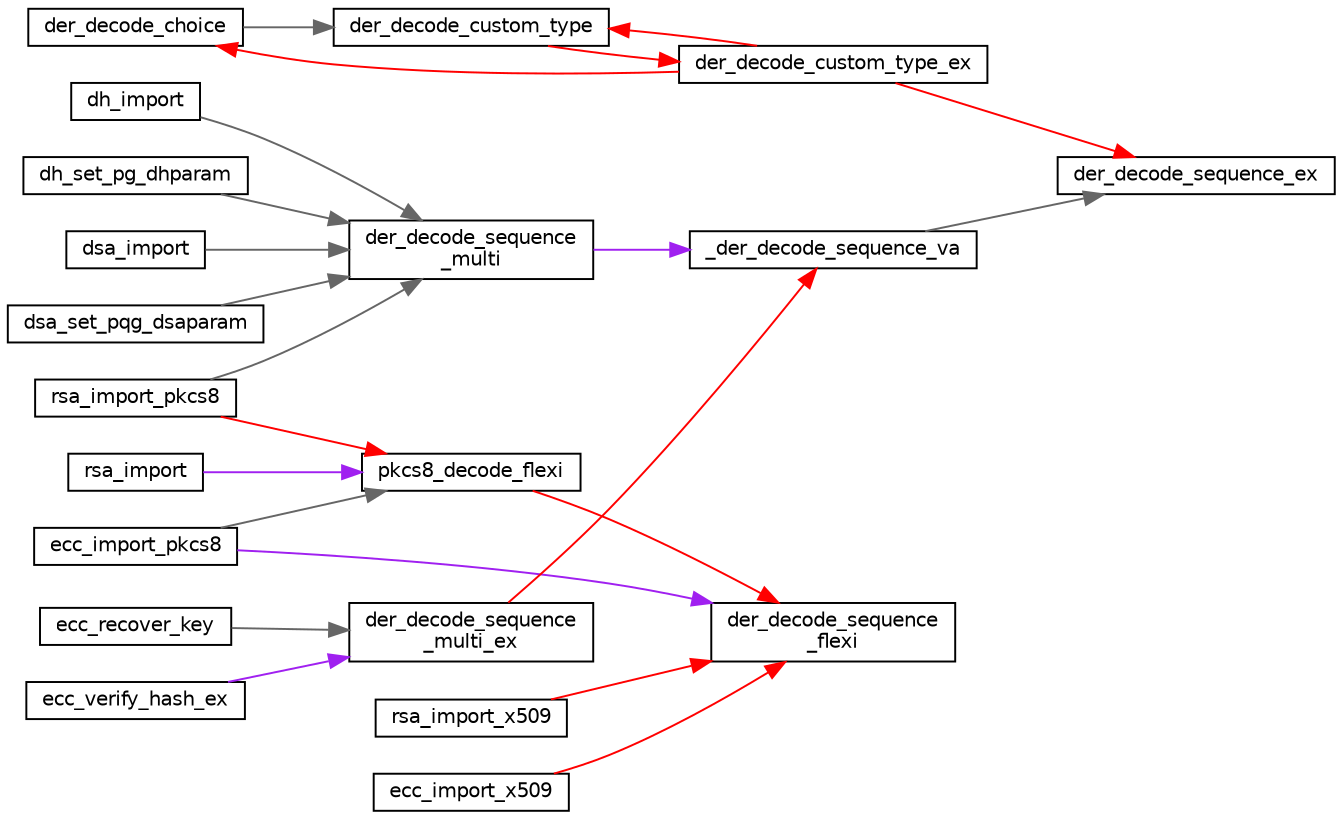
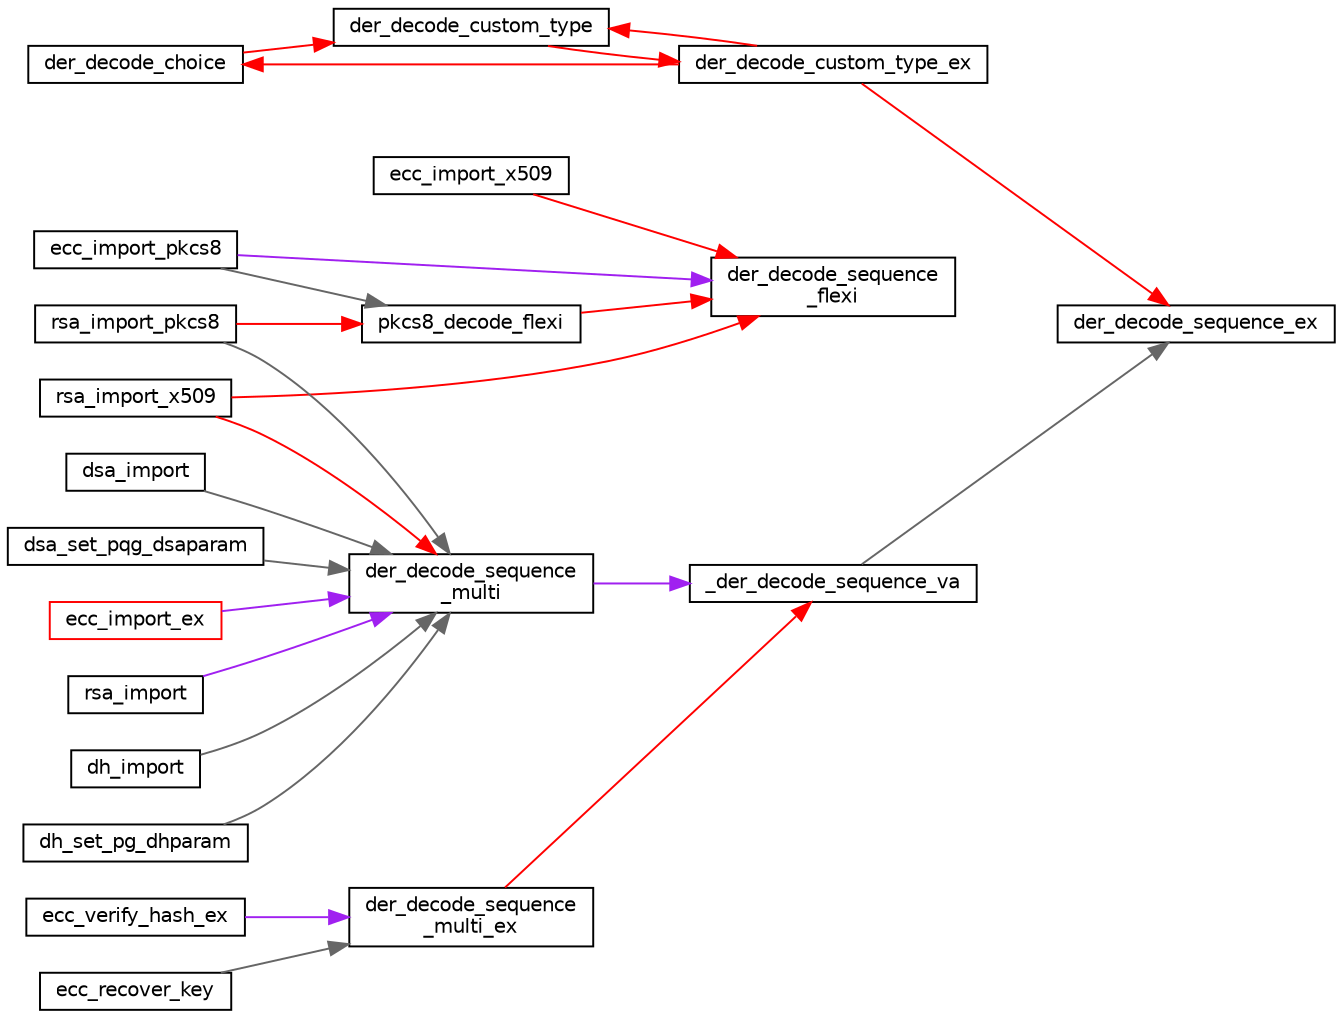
(278, 27) -> (278, 49)
none -> (324, 470)
(272, 472) -> (288, 649)
none -> (136, 621)
